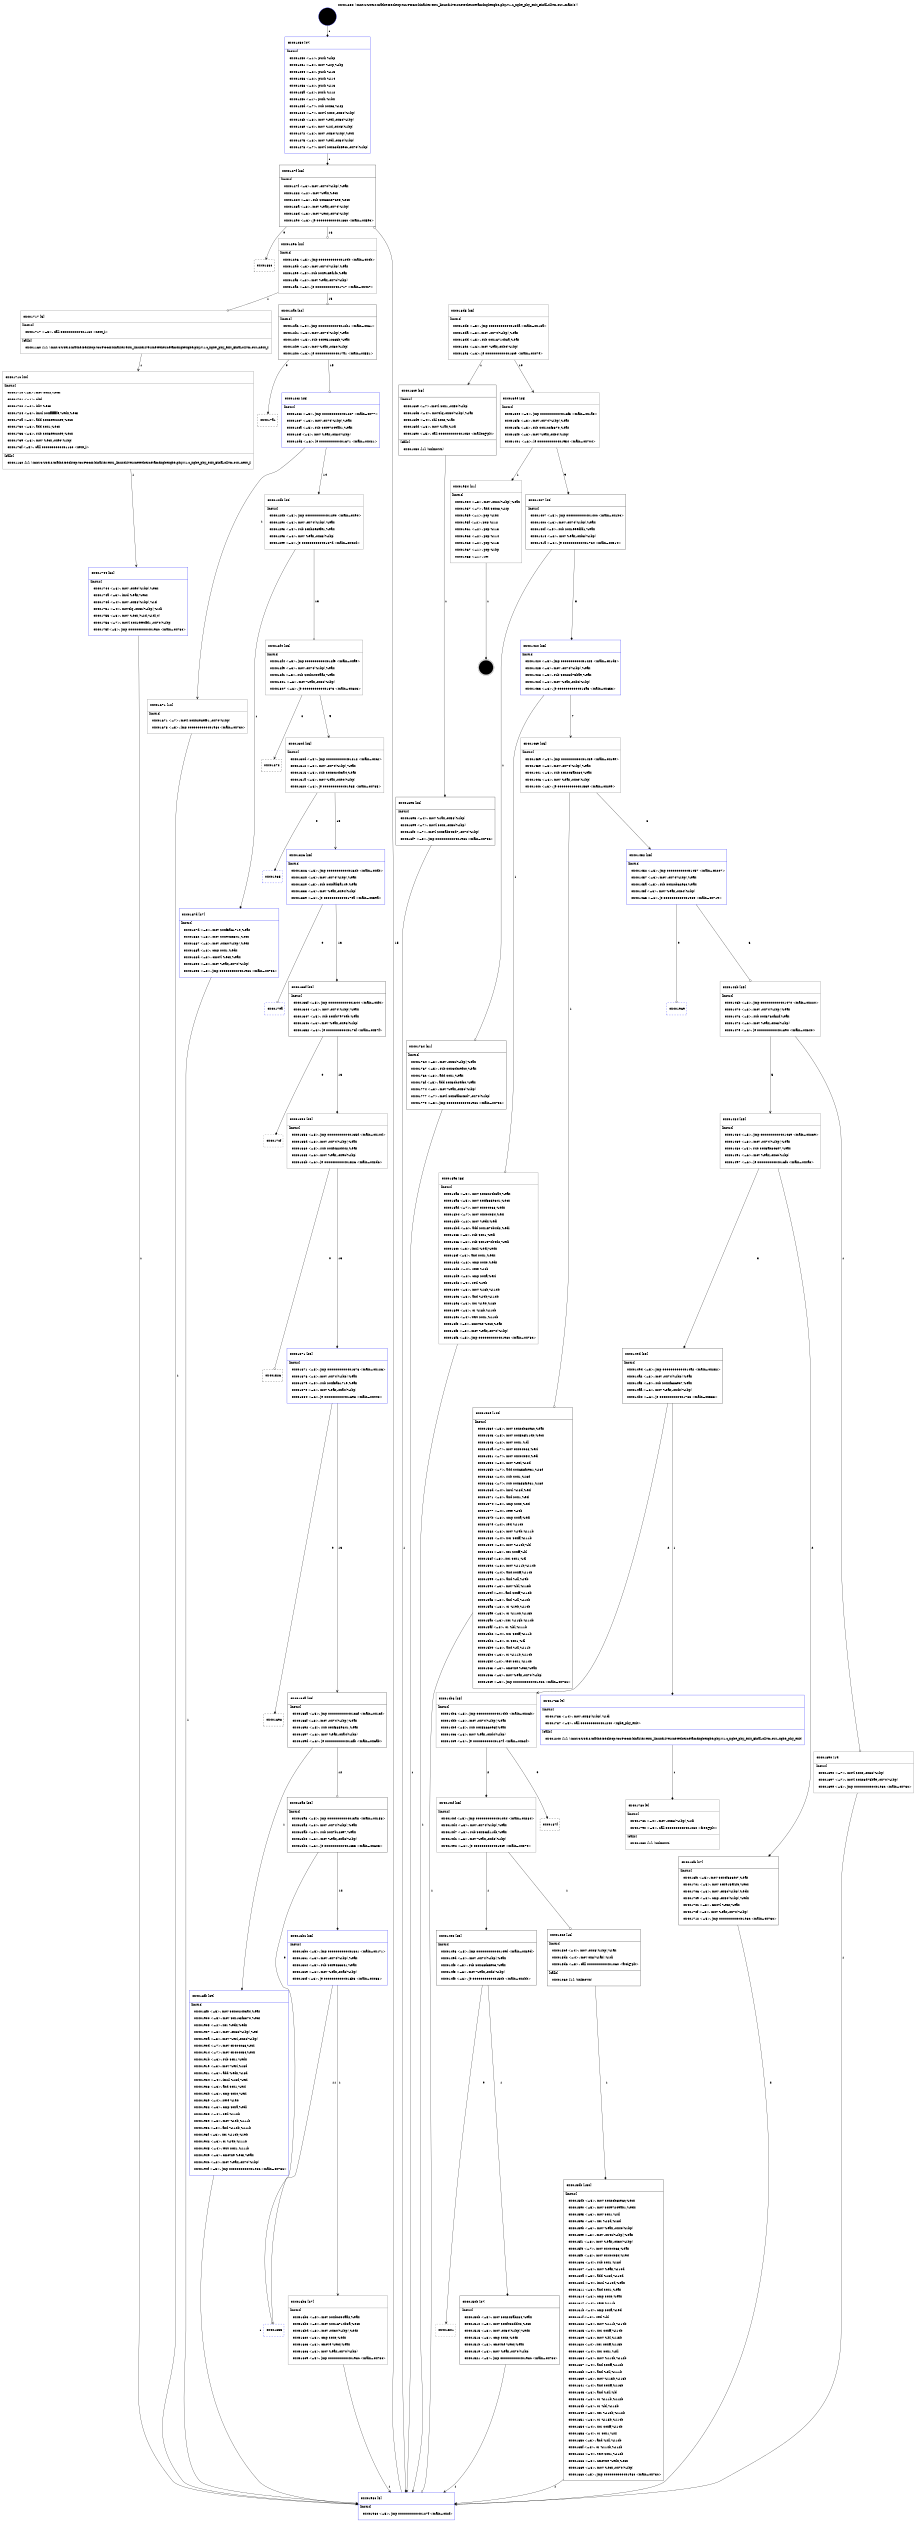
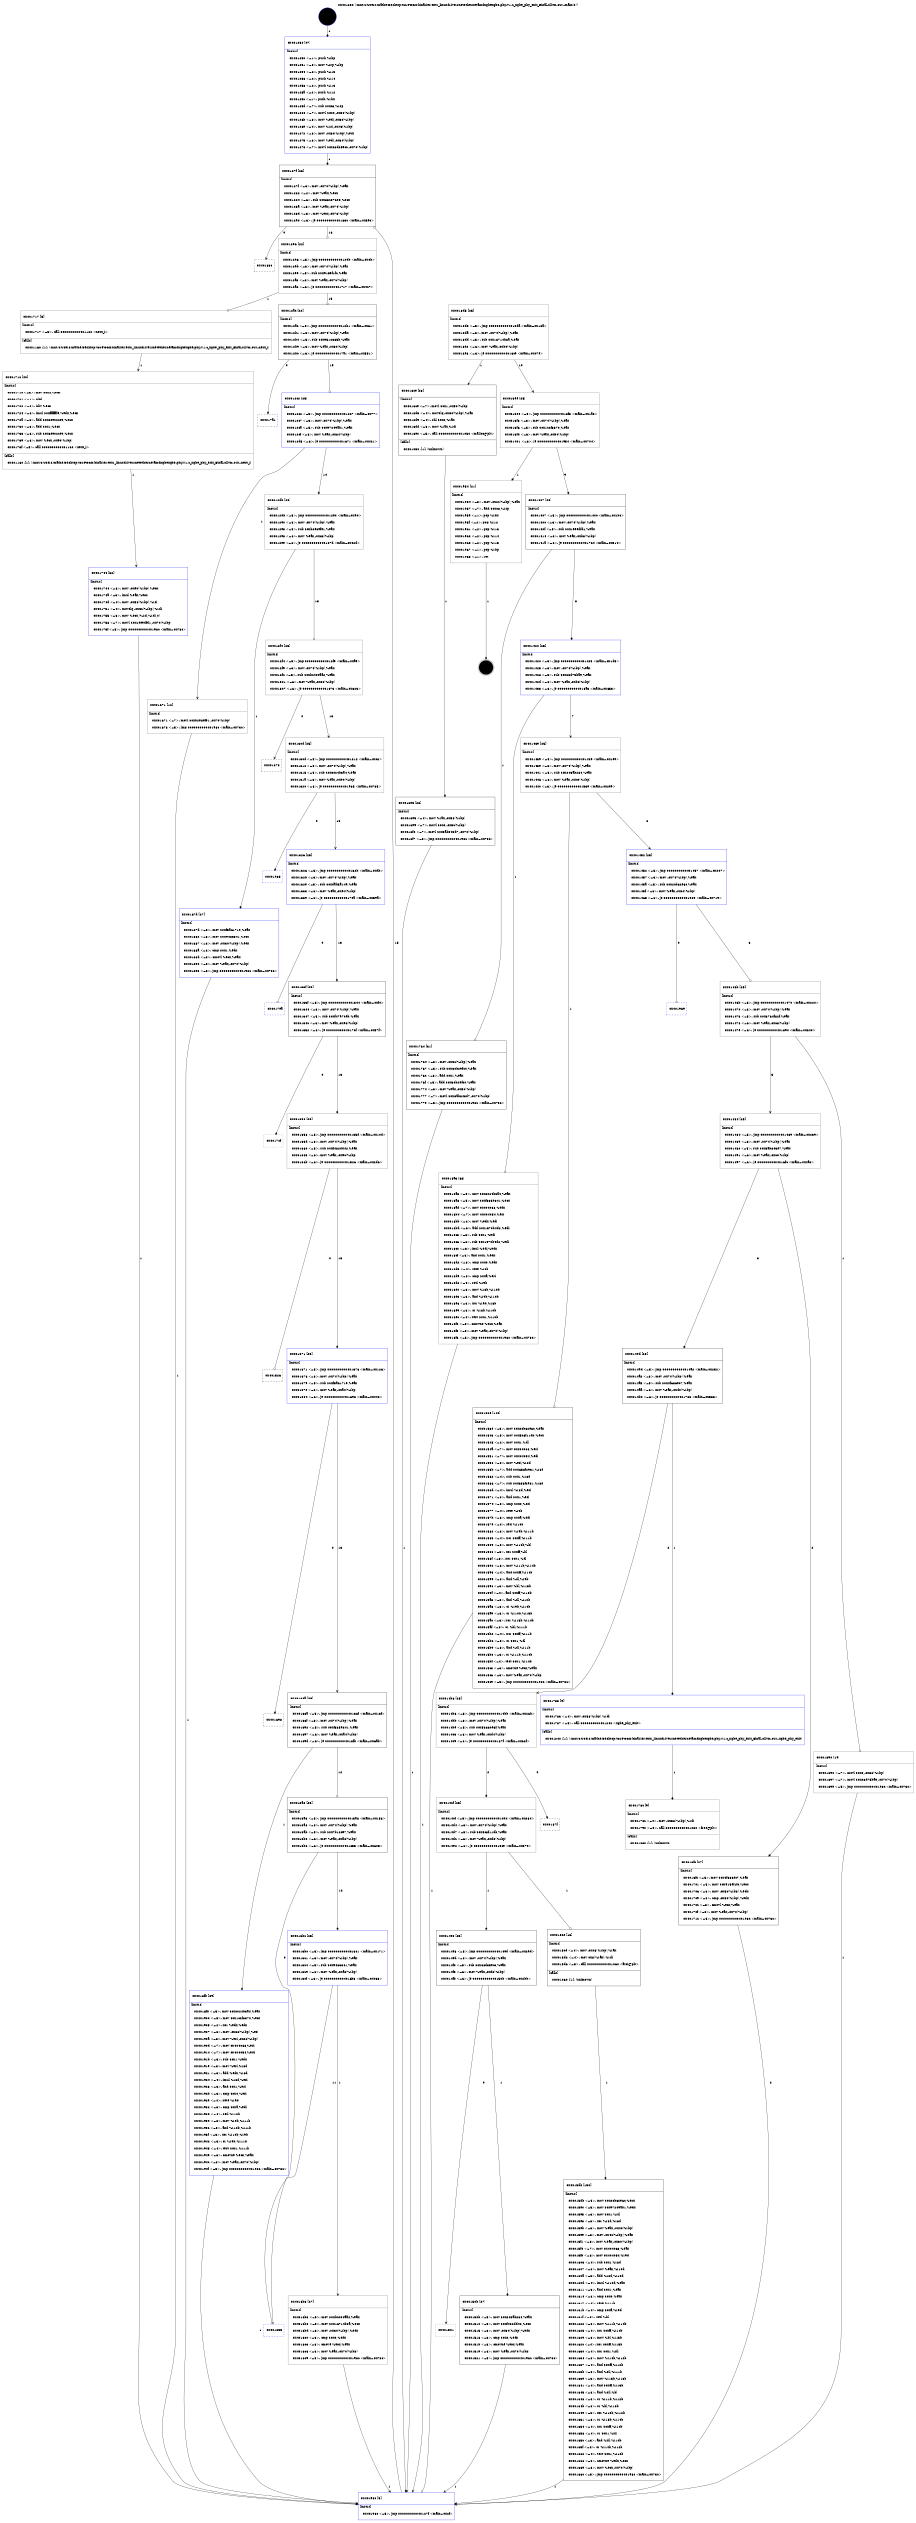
(330, 716) -> (331, 716)
